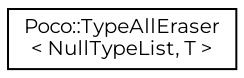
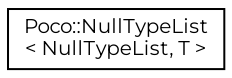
(122, 39) -> (116, 39)
